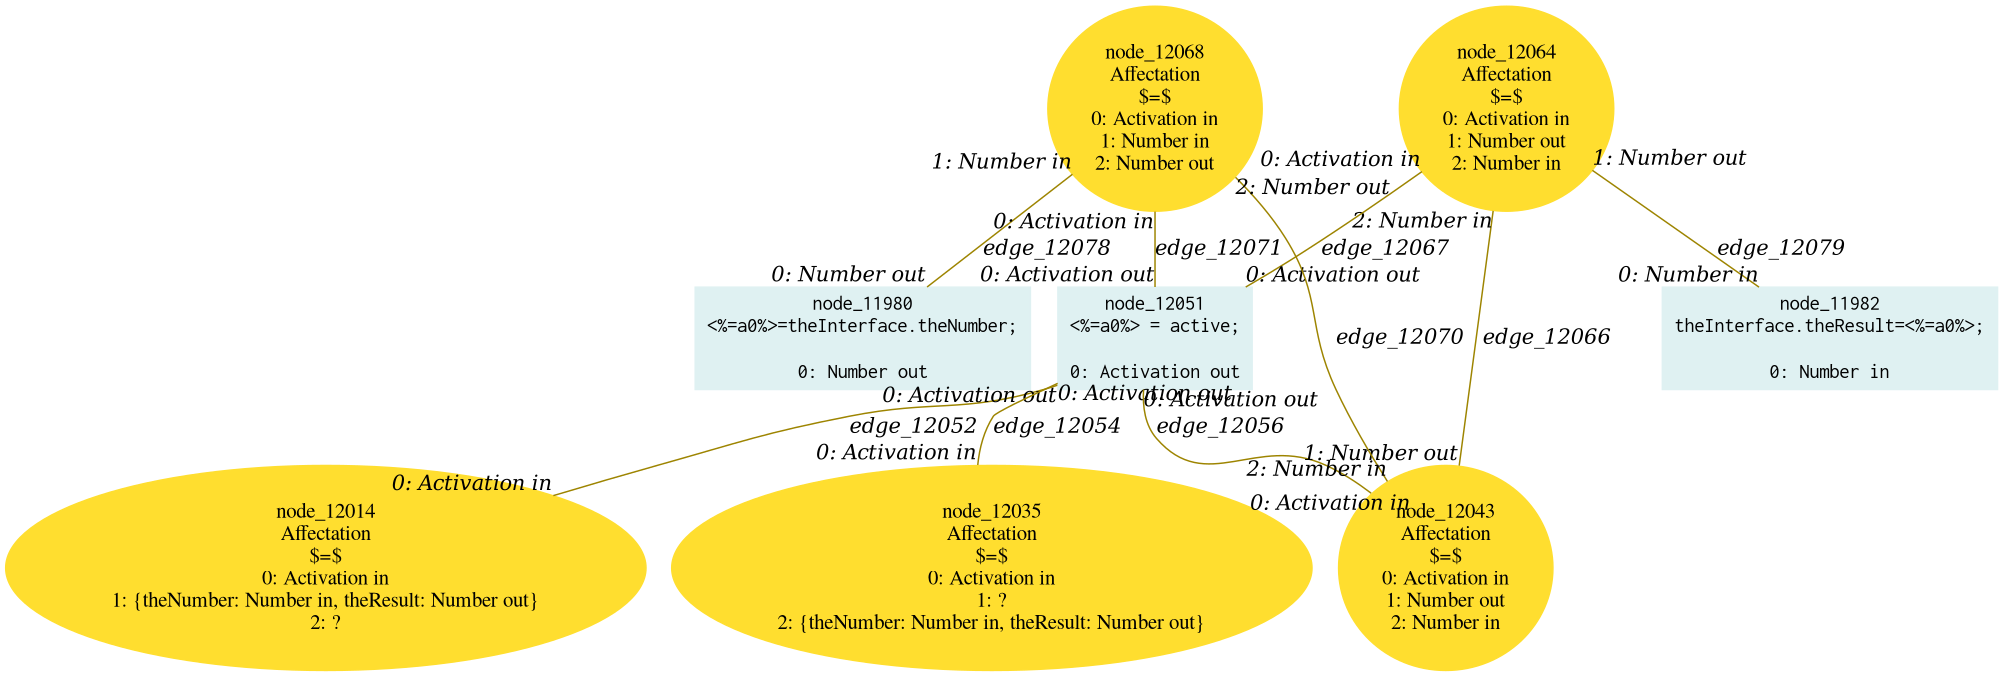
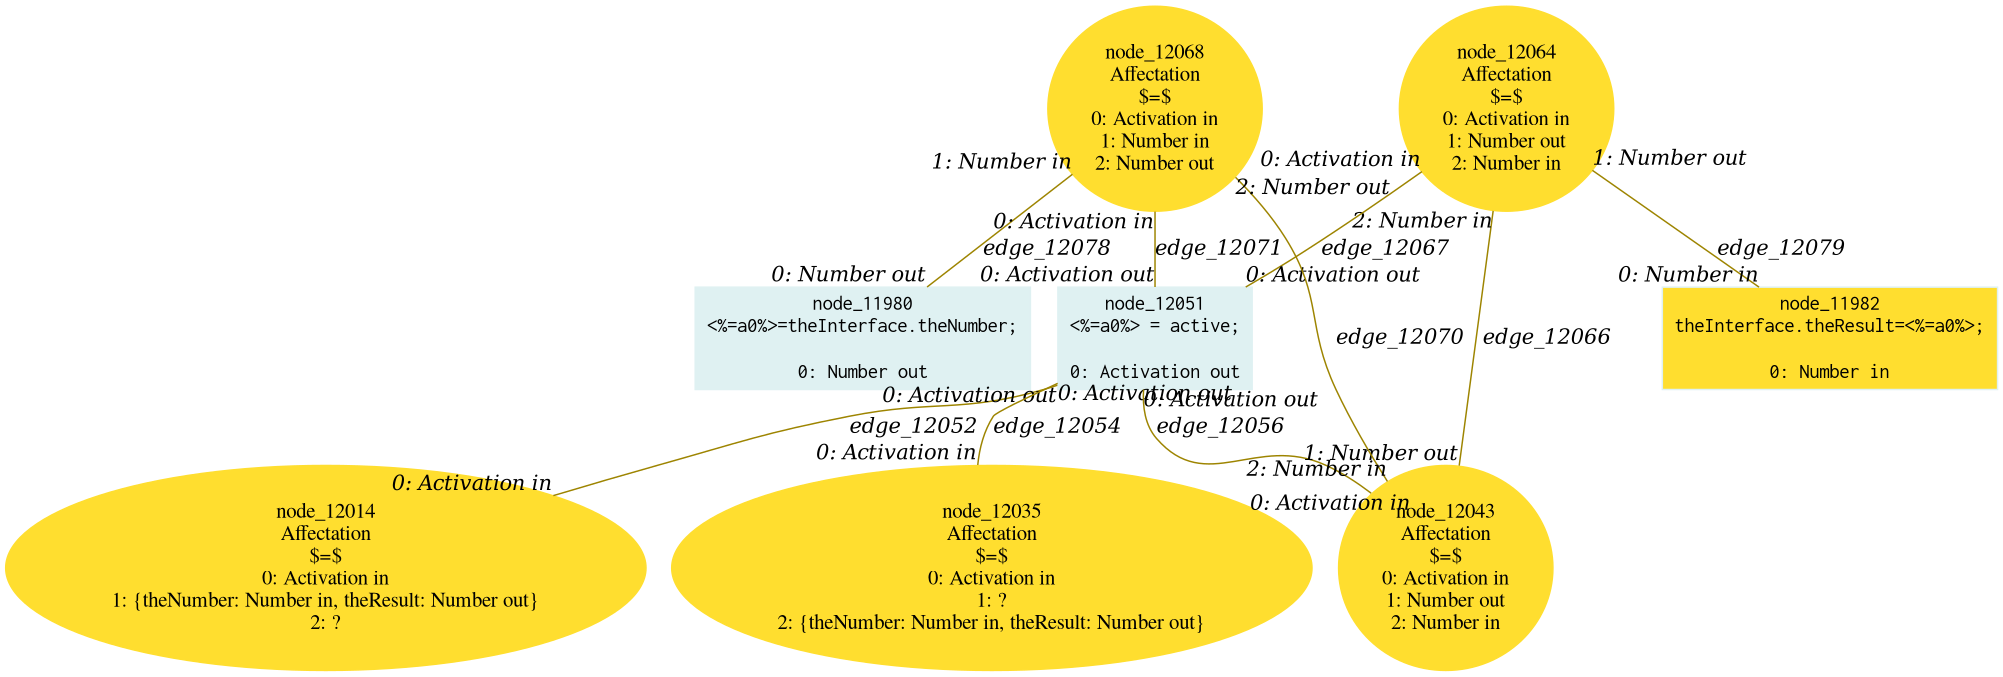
(1830, 338) -> (1830, 338)
